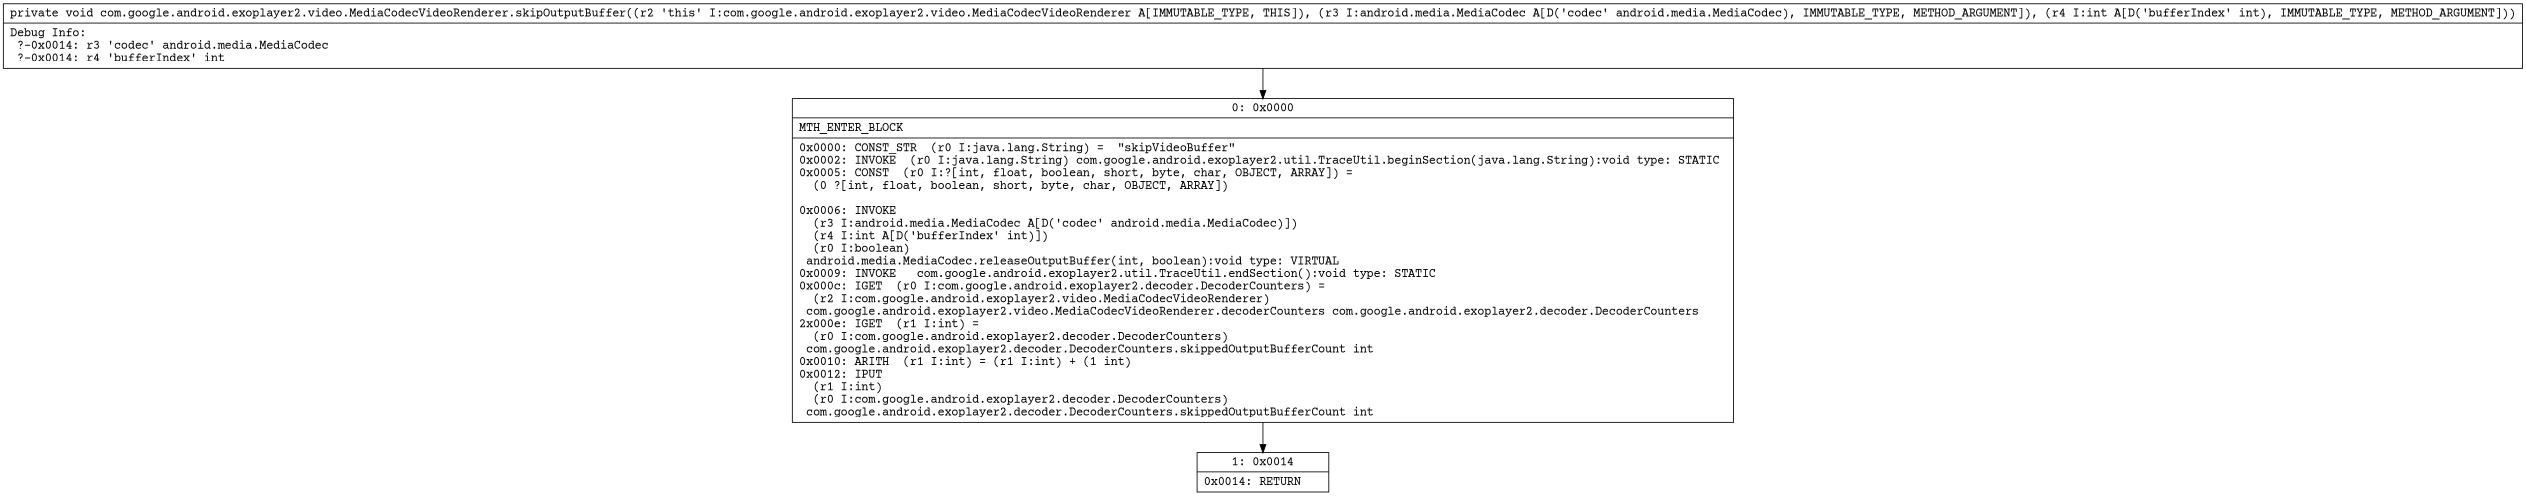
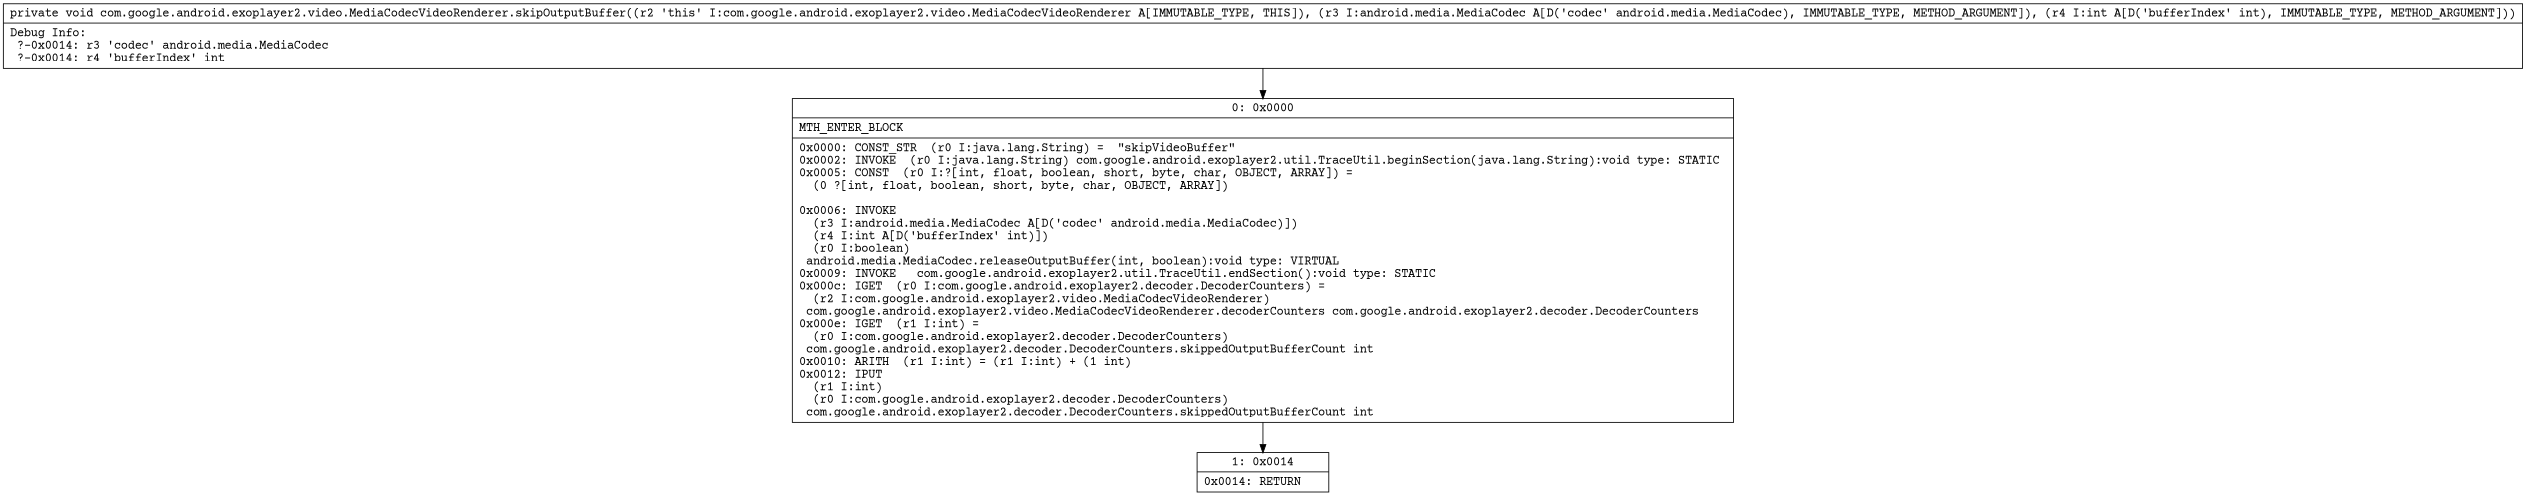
(893, 324) -> (893, 324)
